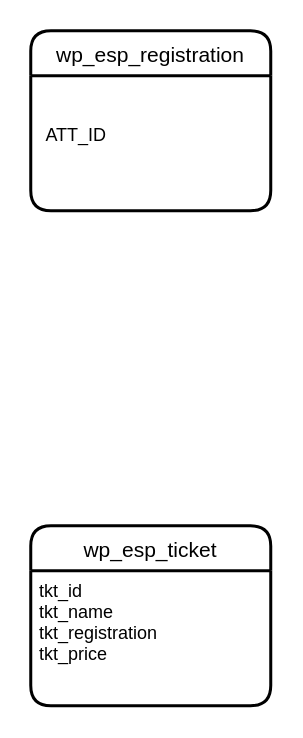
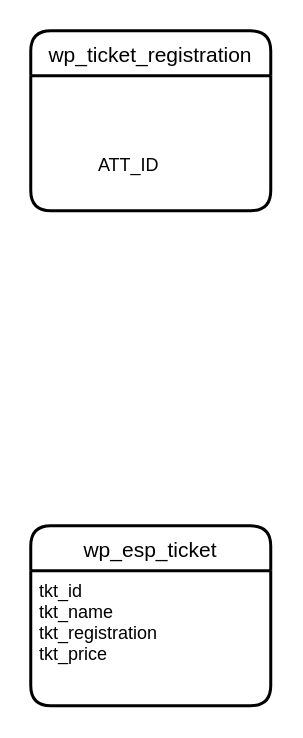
(150, 55) -> (150, 55)
(76, 136) -> (128, 166)
